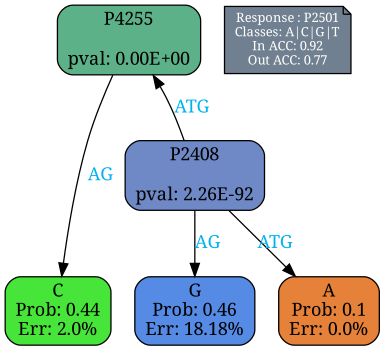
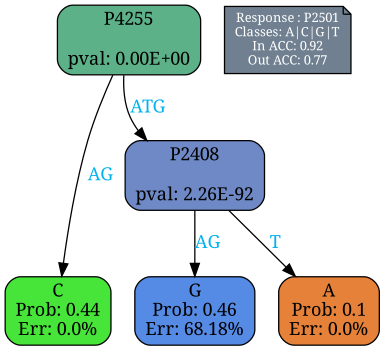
(173, 113) -> (126, 104)
(275, 243) -> (275, 243)
(58, 311) -> (58, 311)
(195, 311) -> (195, 311)
